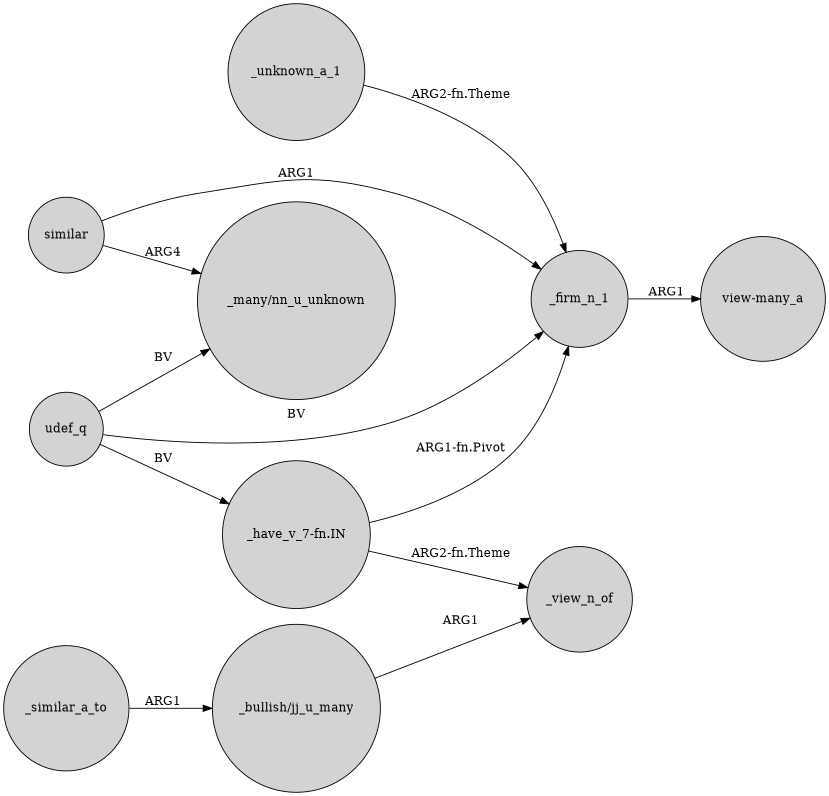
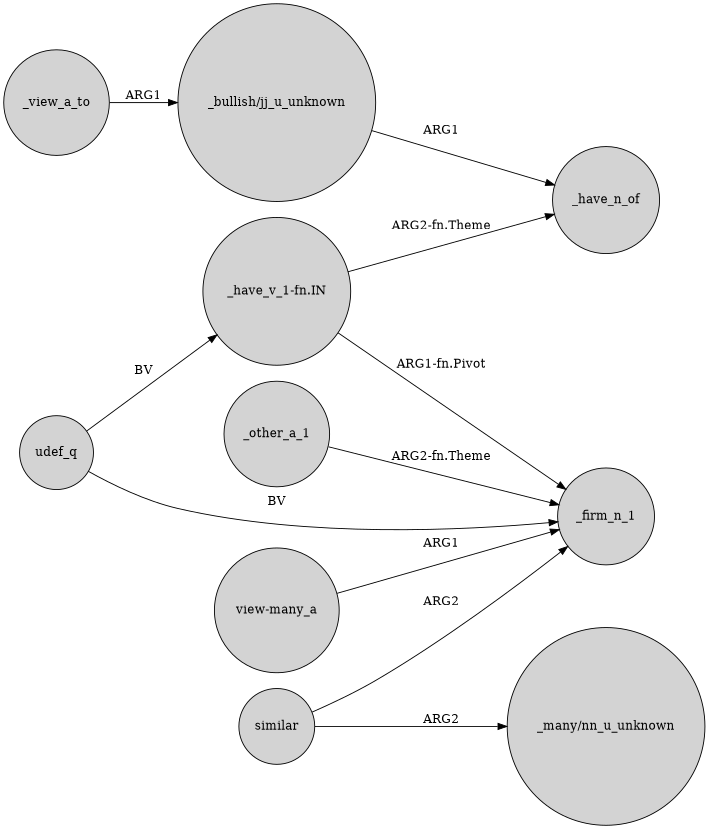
(296, 72) -> (277, 434)
(296, 174) -> (441, 602)
(163, 252) -> (441, 720)
(660, 299) -> (444, 563)
(150, 382) -> none
(296, 535) -> (277, 291)
(580, 599) -> (606, 200)
(66, 708) -> (57, 103)
(296, 708) -> (277, 103)
